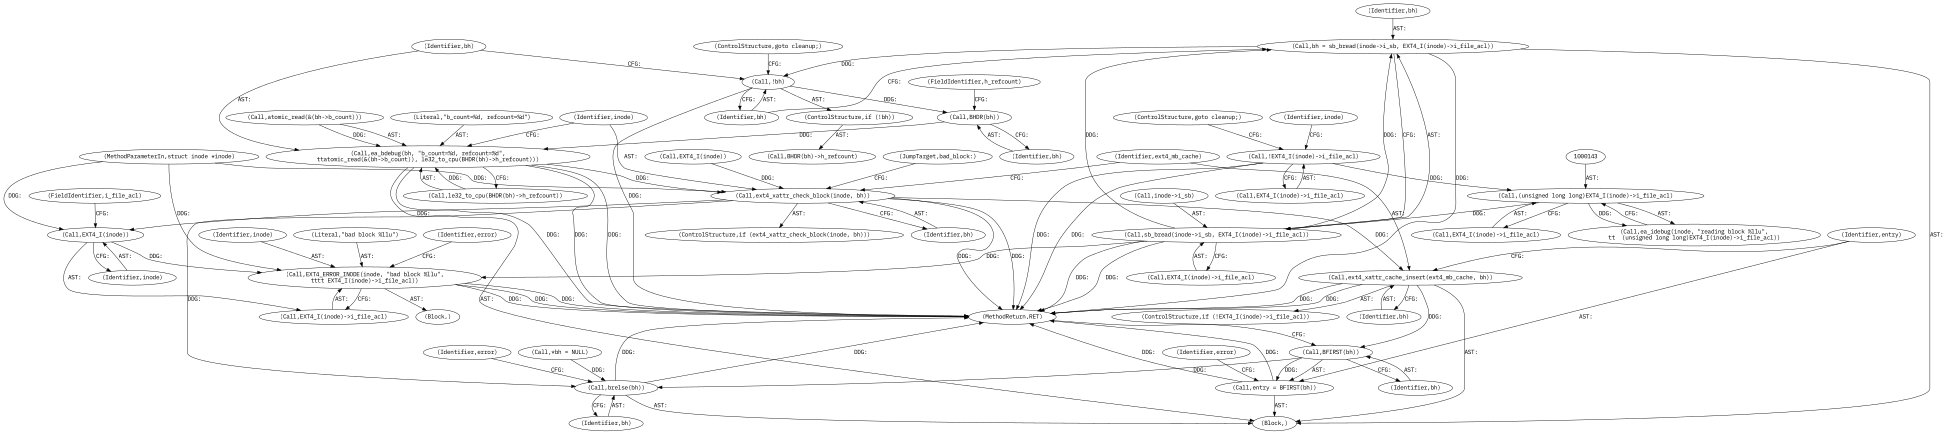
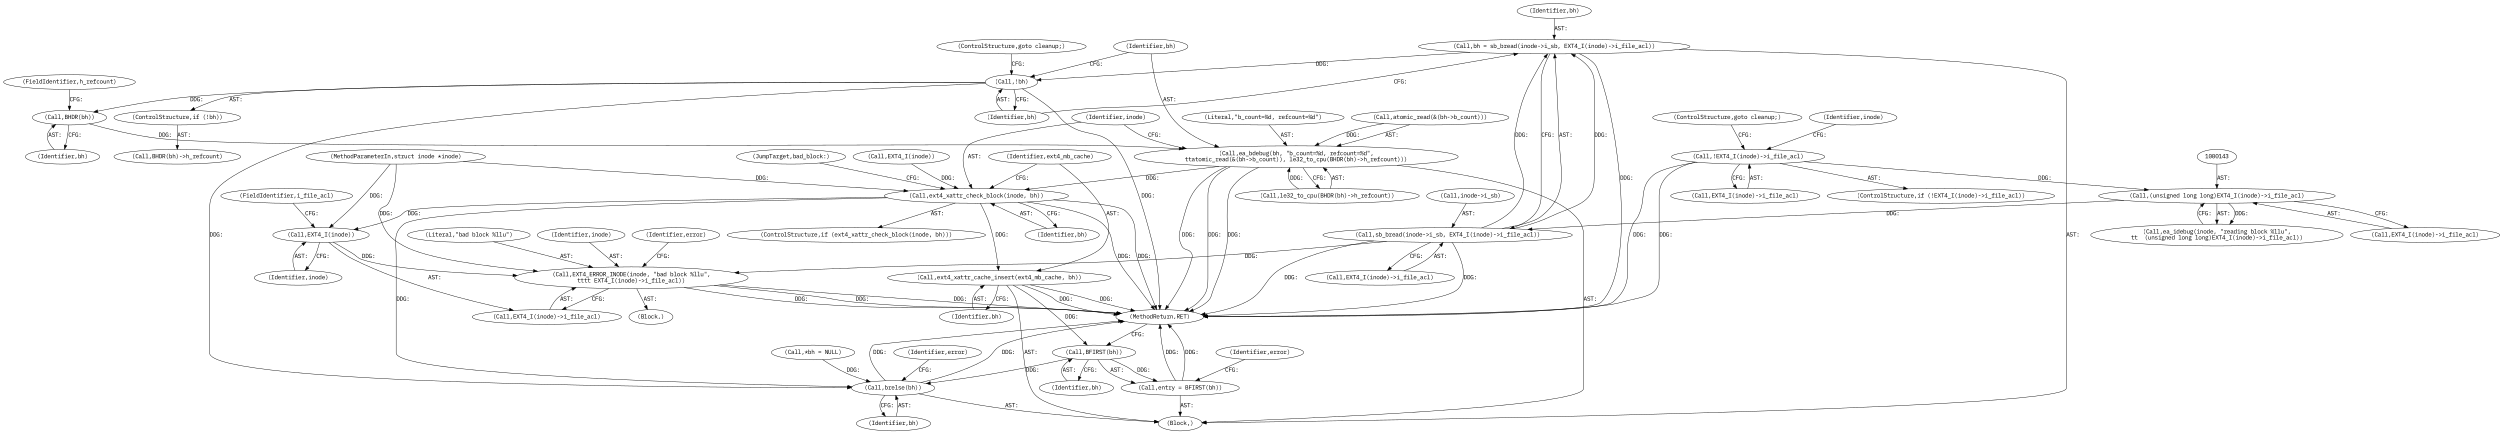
none -> (211, 199)
(1871, 235) -> none
(1346, 302) -> (1842, 176)
